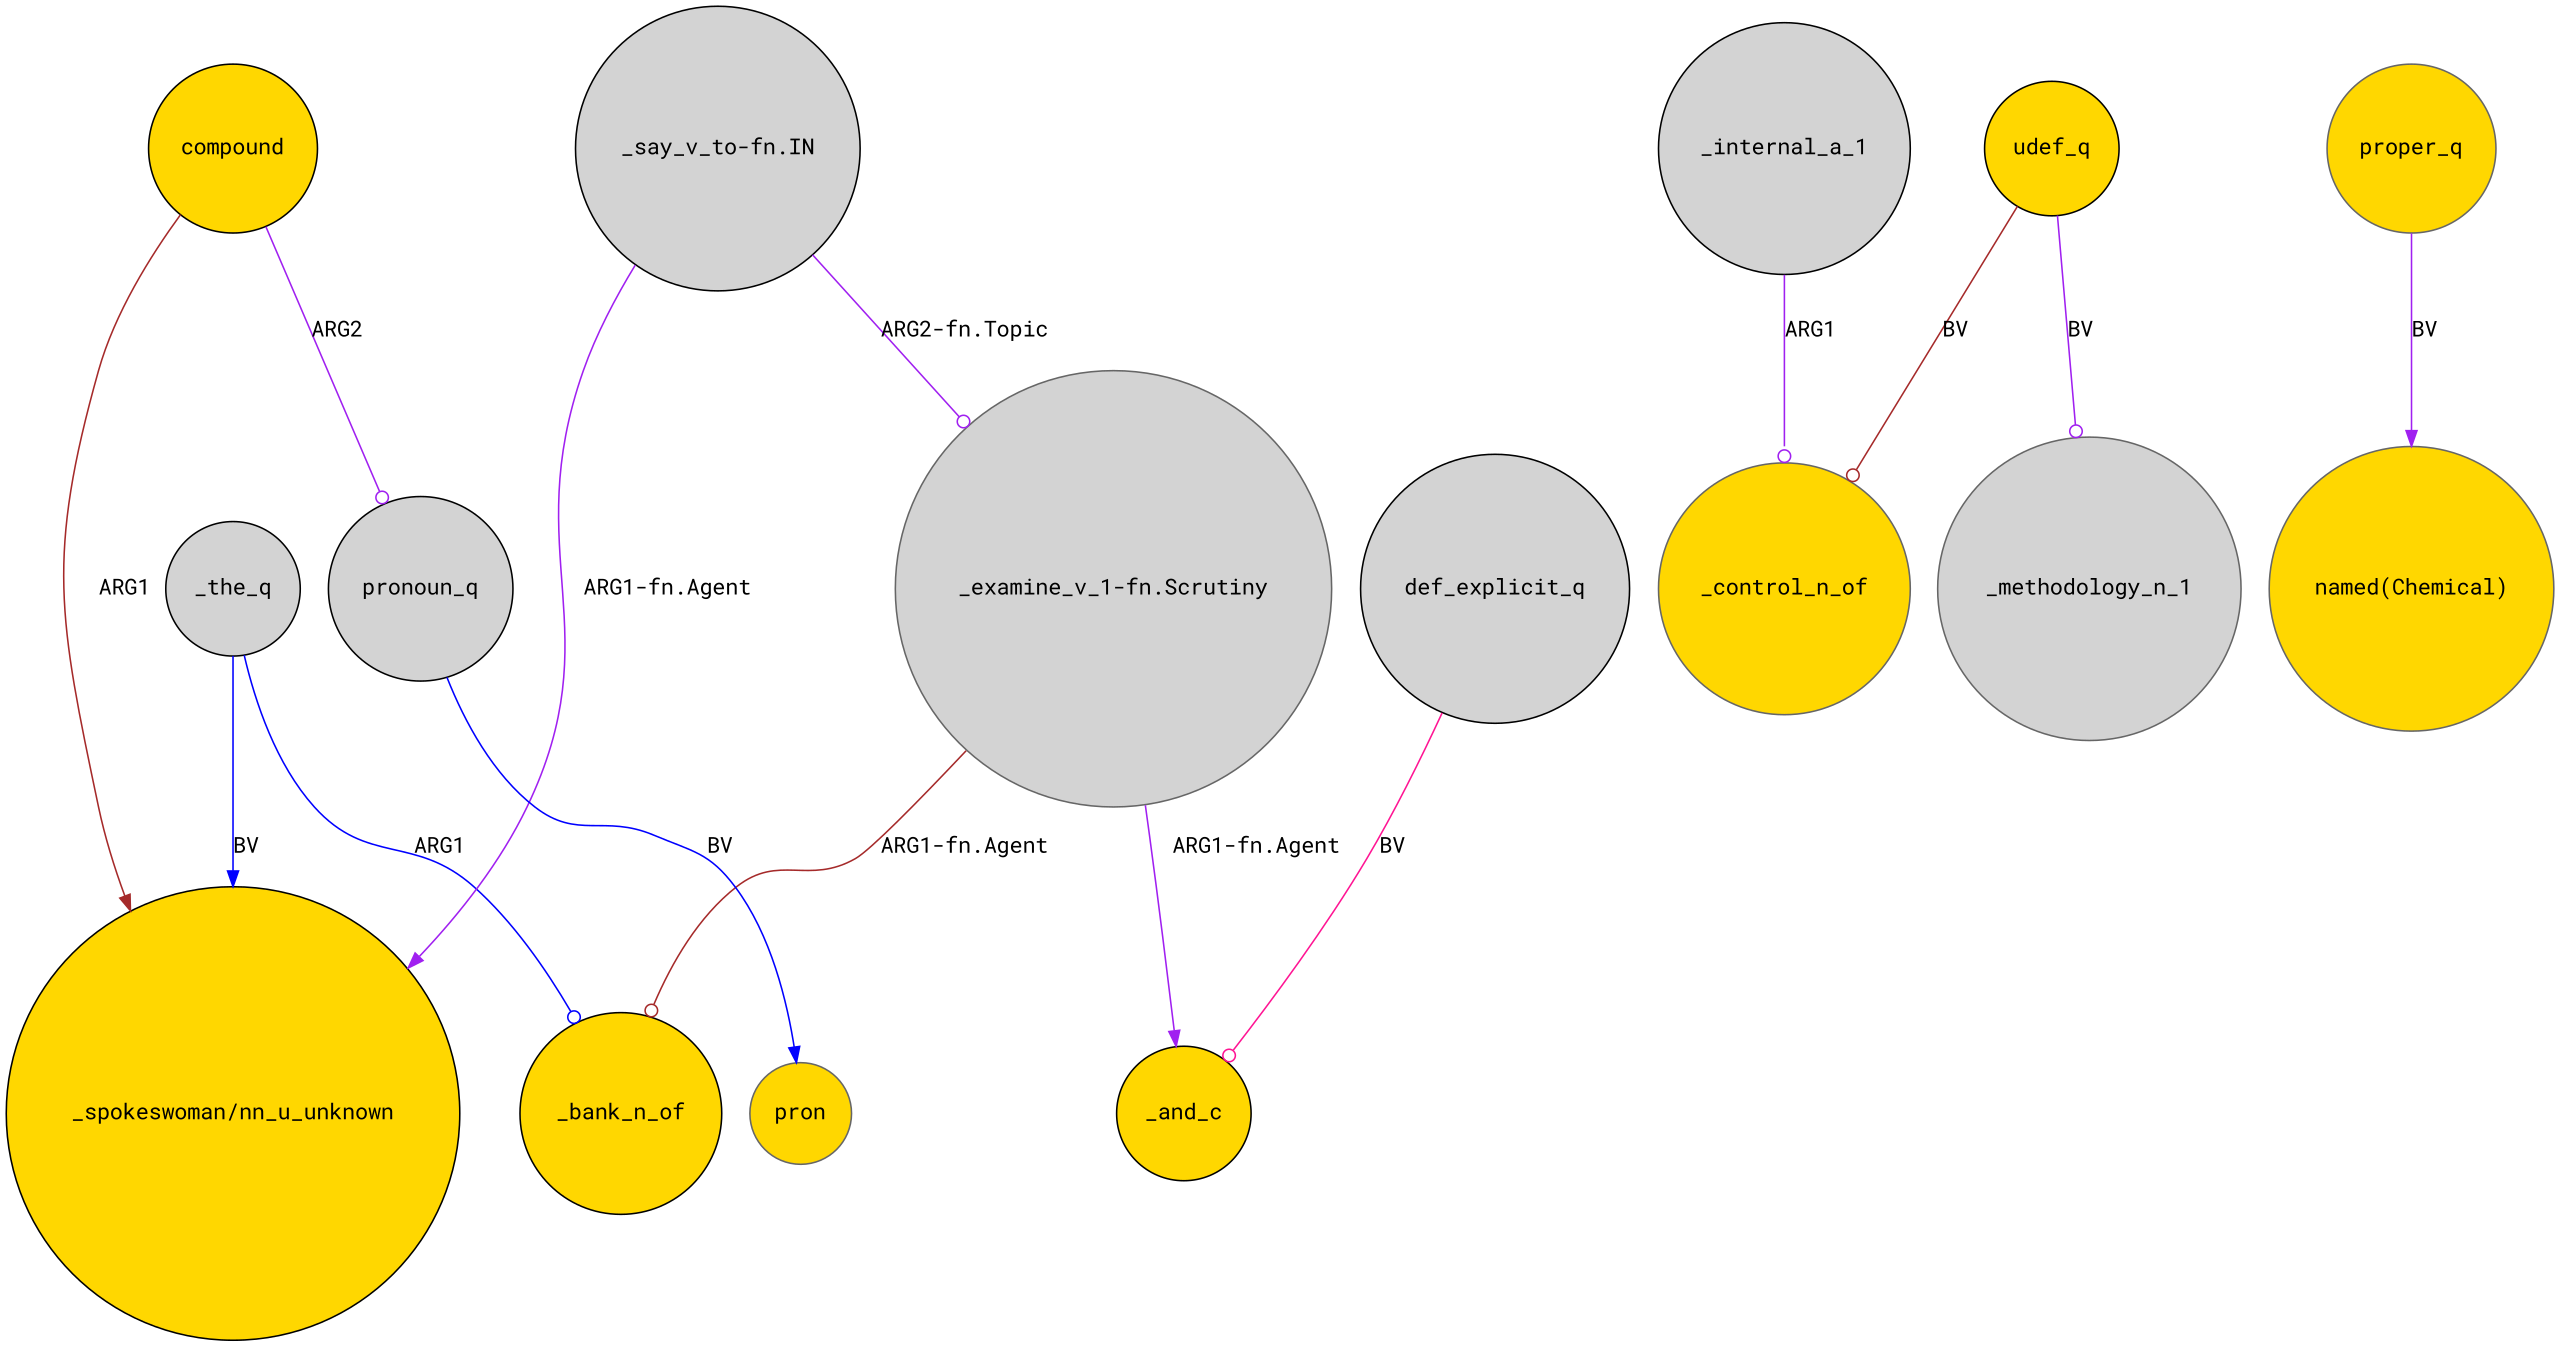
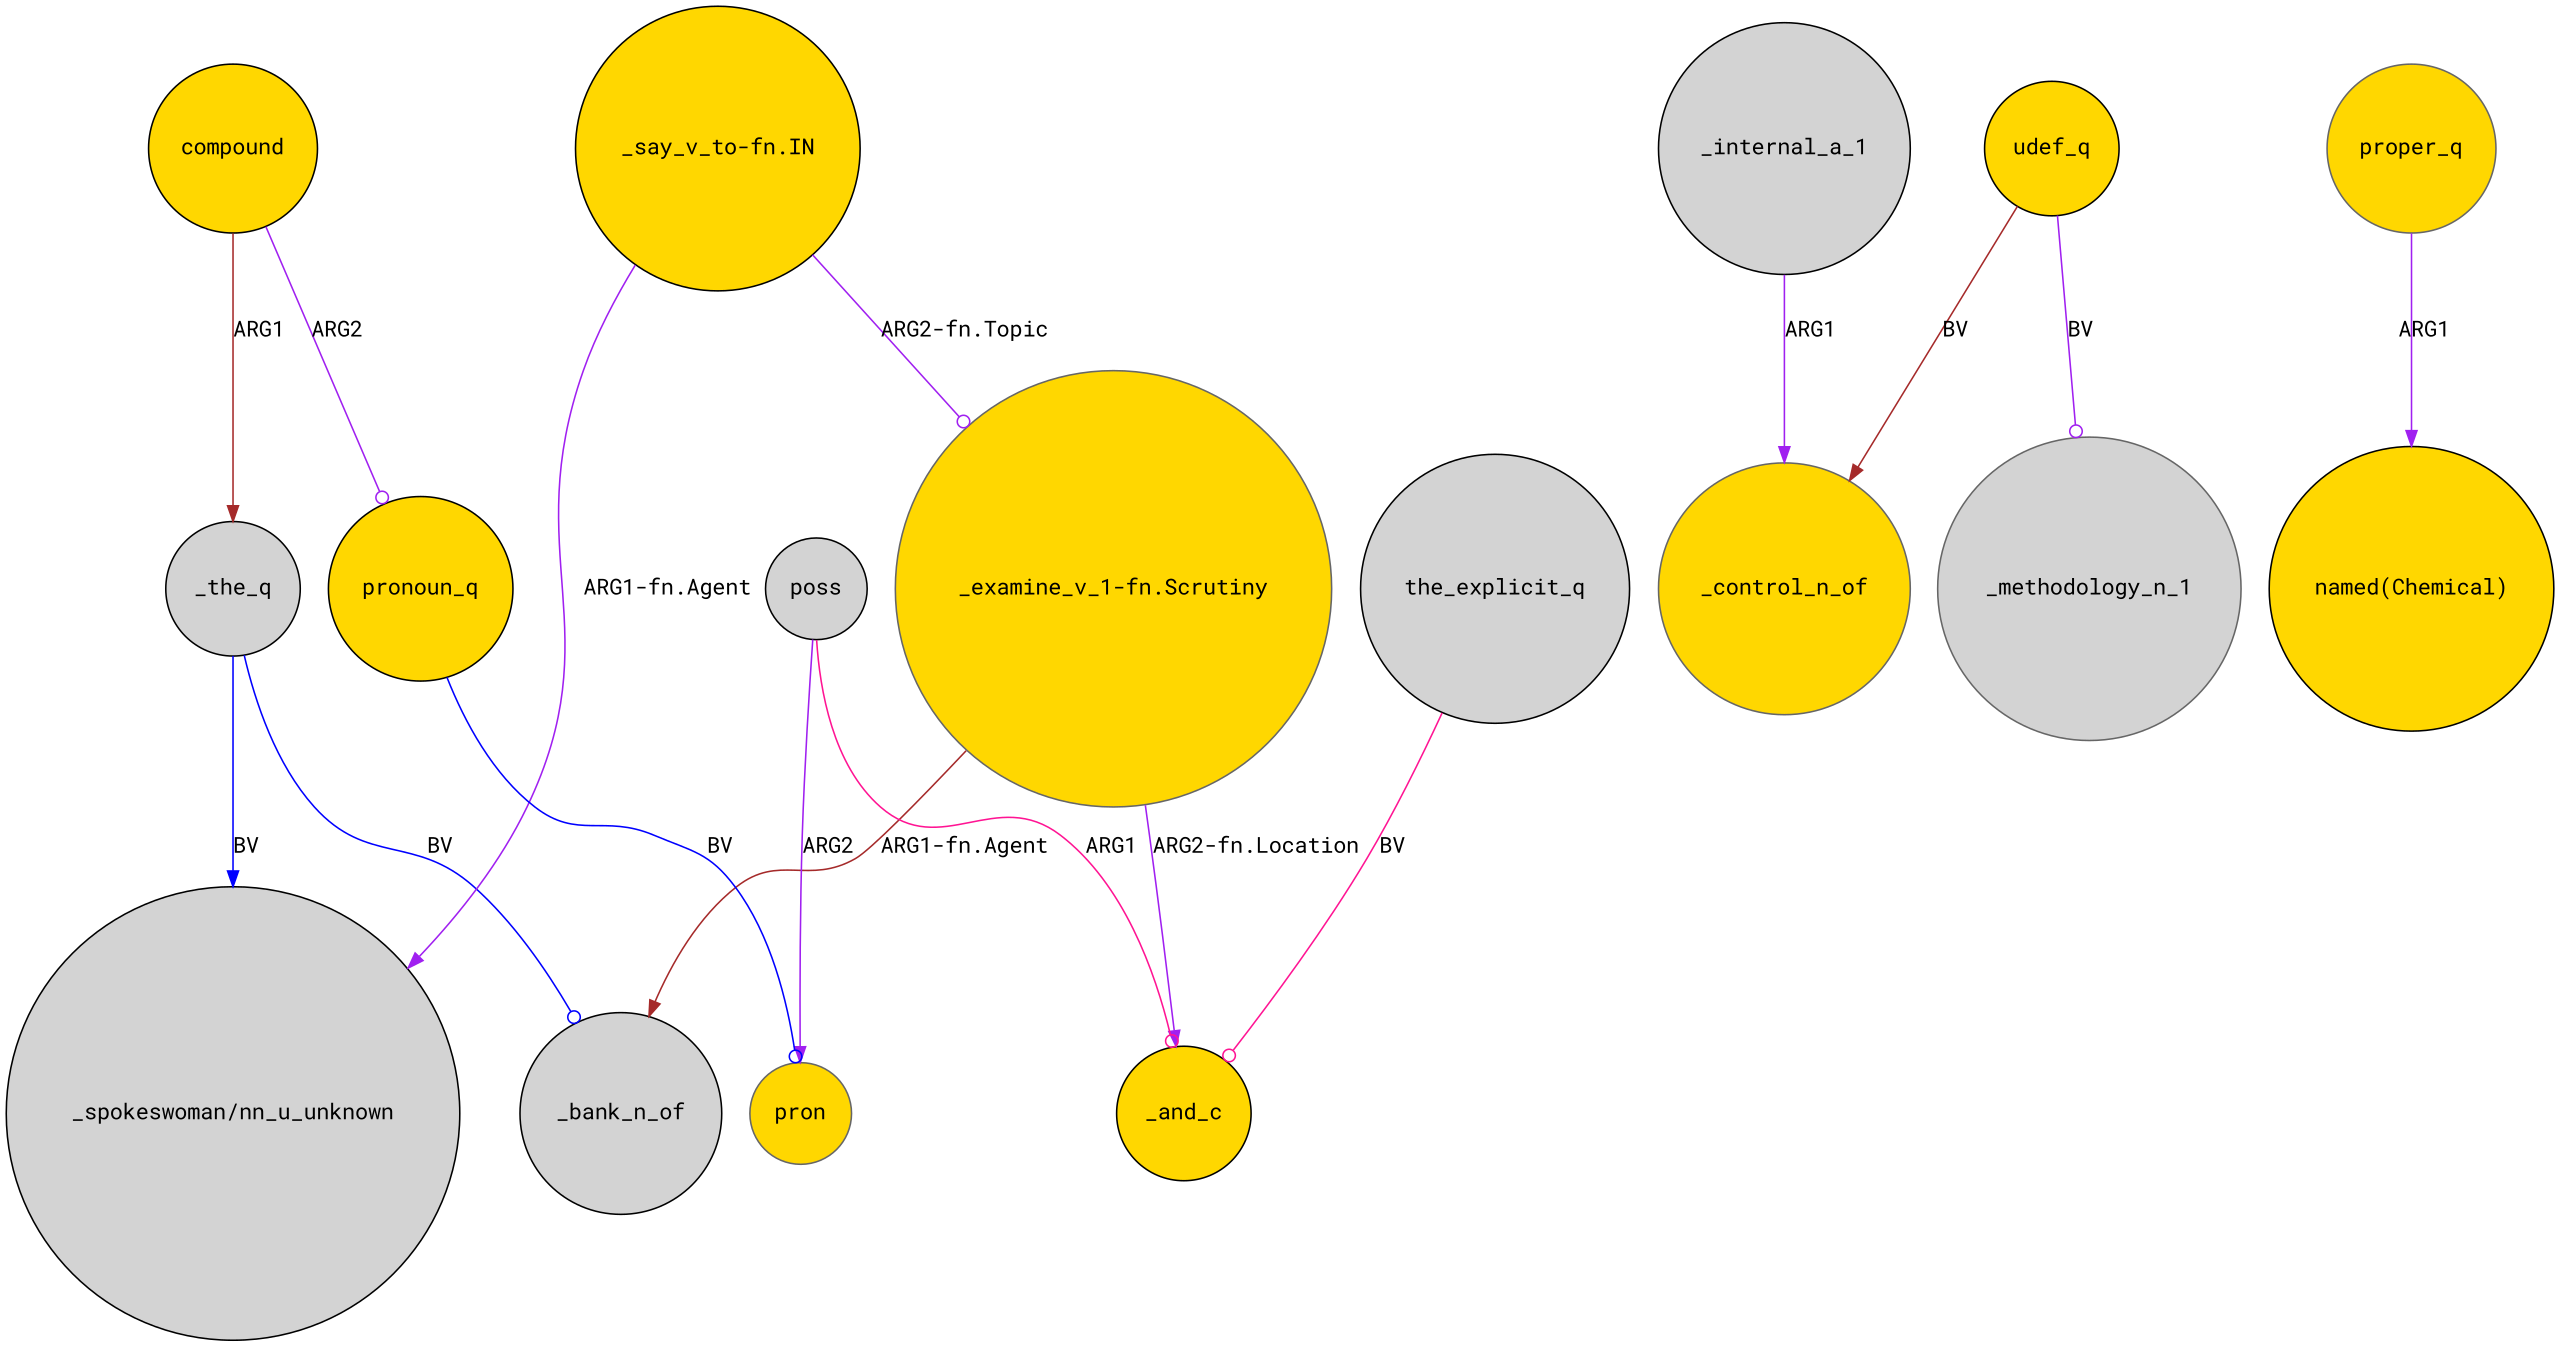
(718, 149) -> (718, 149)
(2425, 331) -> (2425, 331)
(1937, 338) -> (1937, 338)
(1784, 361) -> (1784, 361)
(65, 546) -> (233, 369)
(421, 589) -> (421, 589)
none -> (816, 589)
(1113, 589) -> (1113, 589)
(1495, 589) -> (1495, 589)
(2412, 589) -> (2412, 589)
(650, 834) -> (650, 834)
(440, 847) -> (440, 847)
(1257, 847) -> (1257, 847)
(800, 870) -> (789, 870)
(233, 1113) -> (233, 1113)
(621, 1113) -> (621, 1113)
